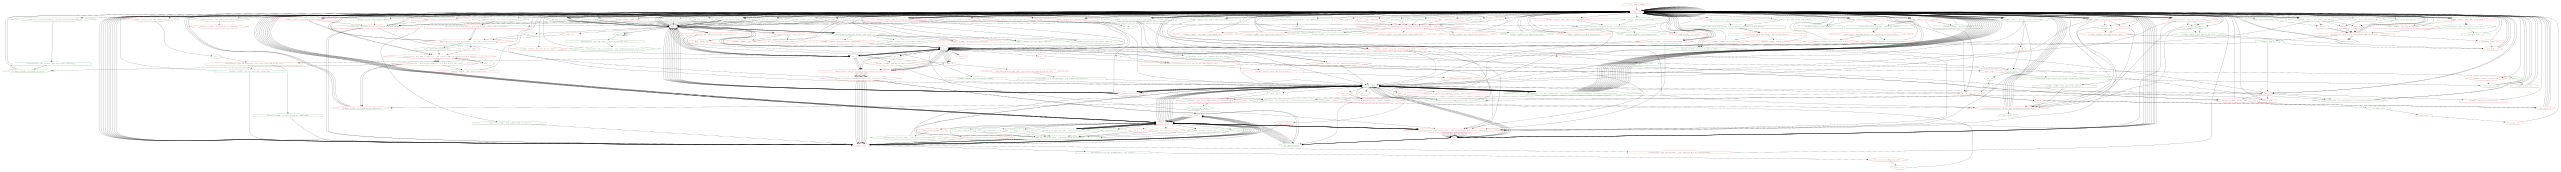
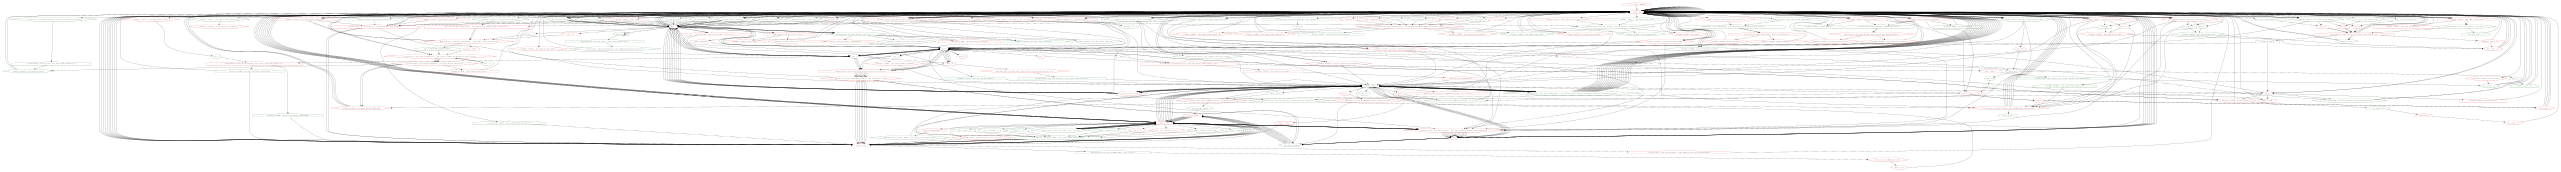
(1401, 34) -> none
